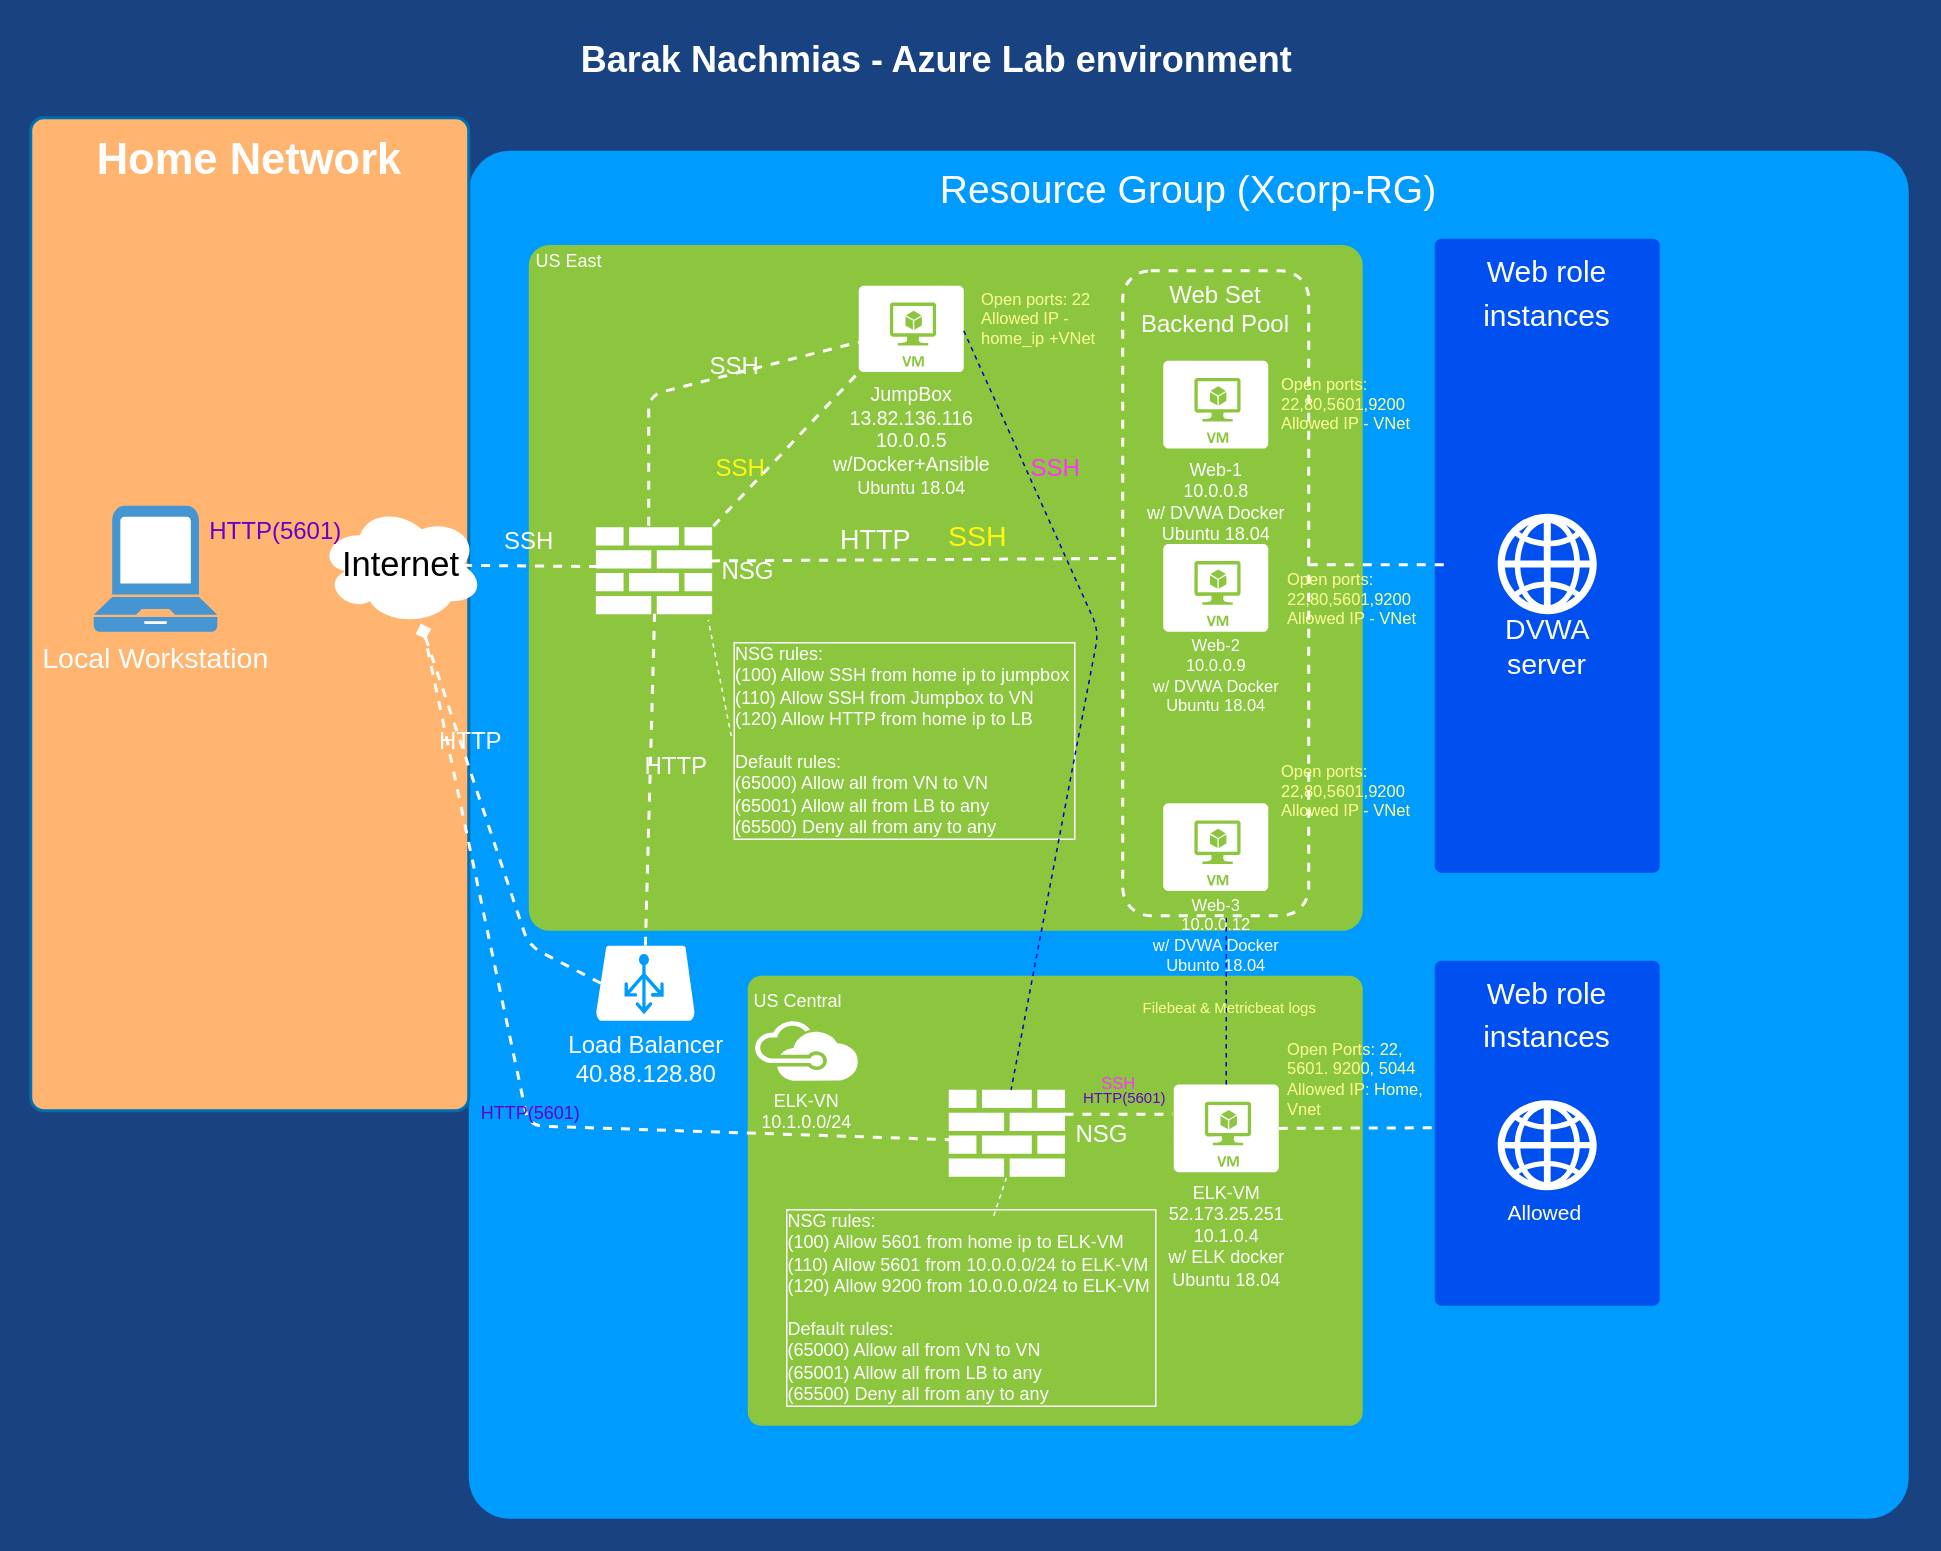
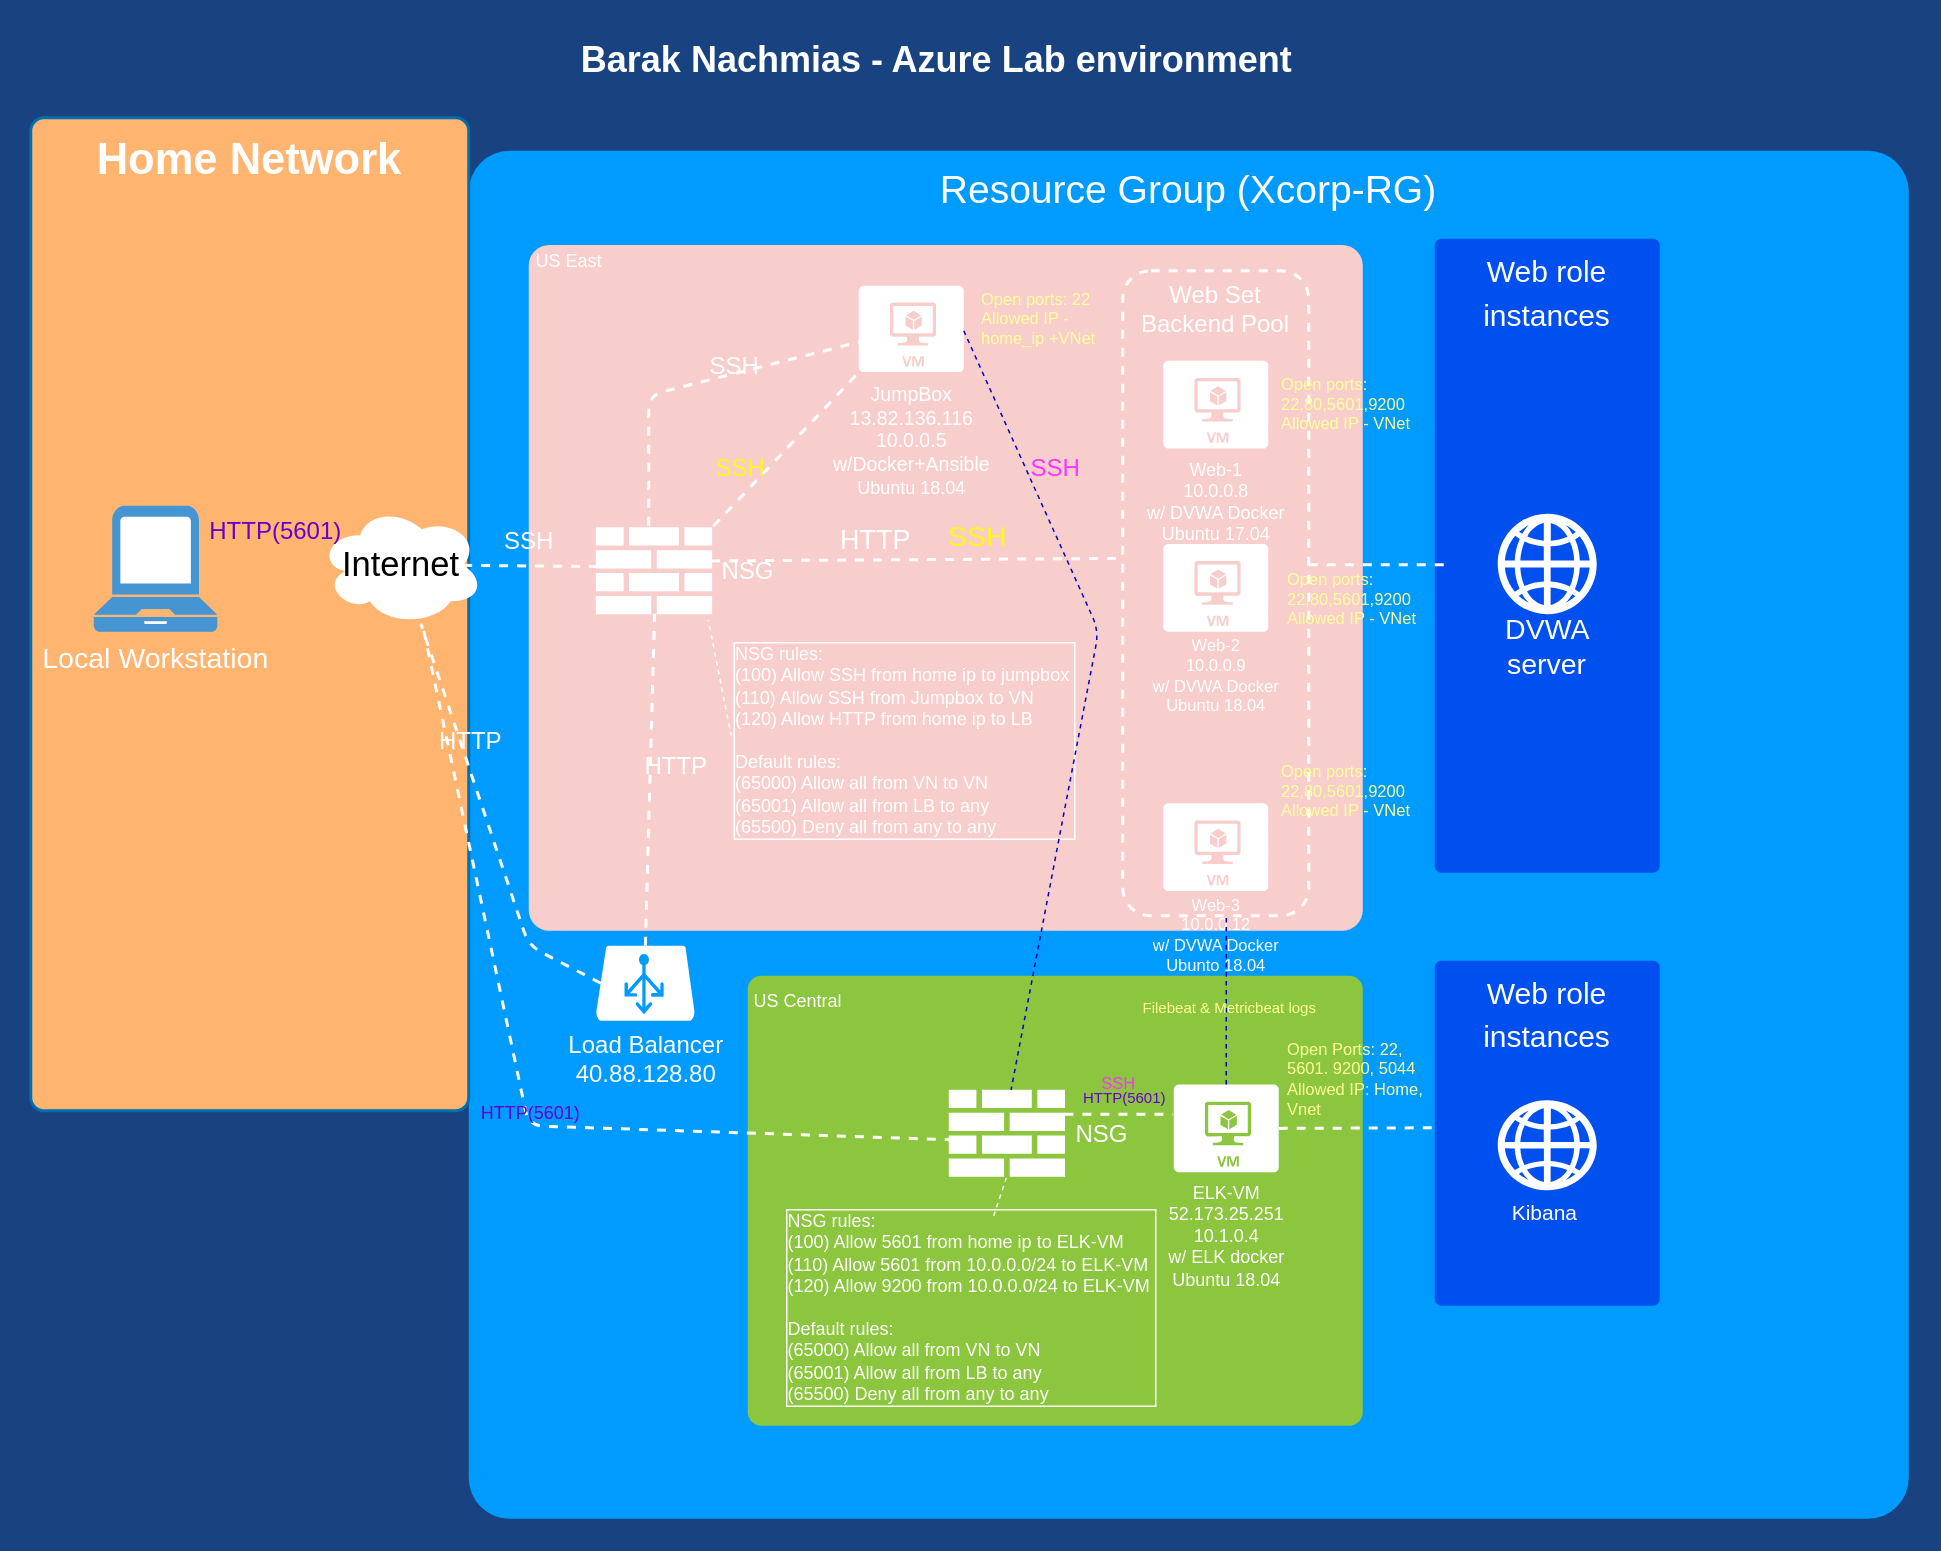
(1217, 503) -> (1217, 503)
(946, 588) -> (946, 588)
(471, 774) -> (422, 626)
(806, 1051) -> none
(1548, 1213) -> (1548, 1213)
